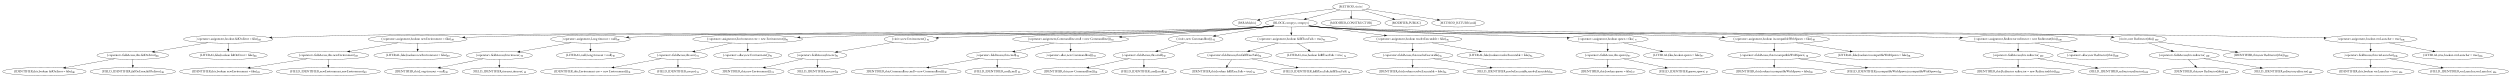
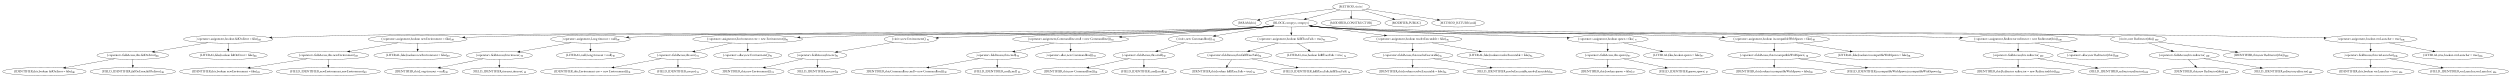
(1710, 33) -> (1713, 33)
